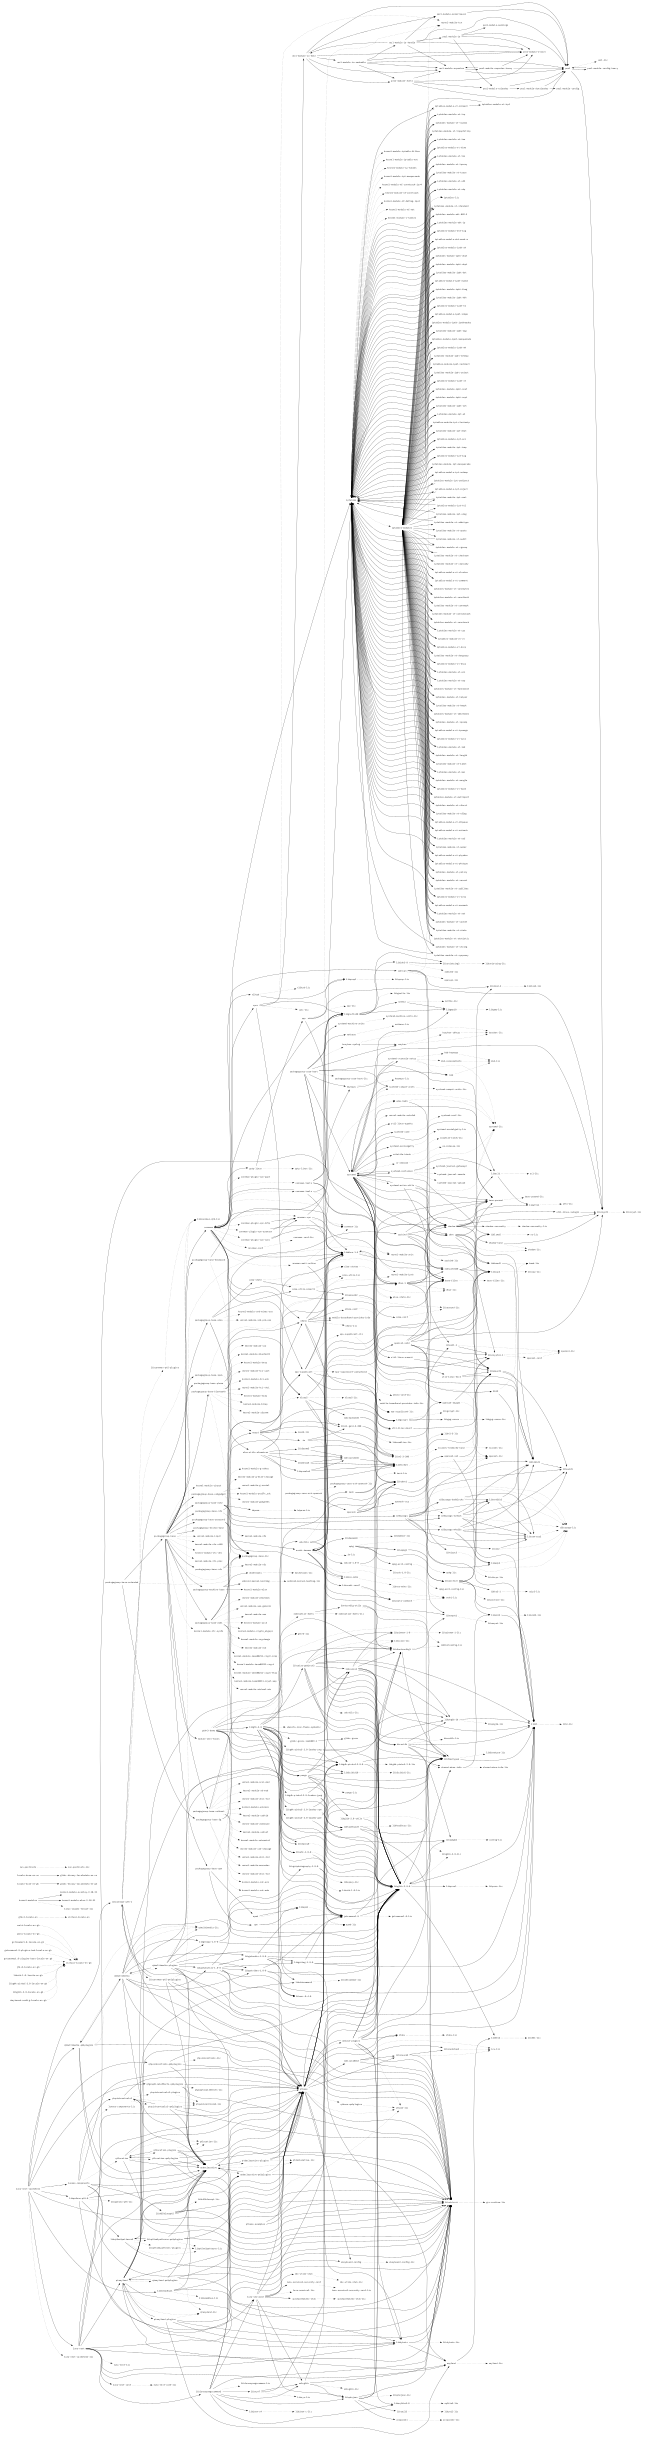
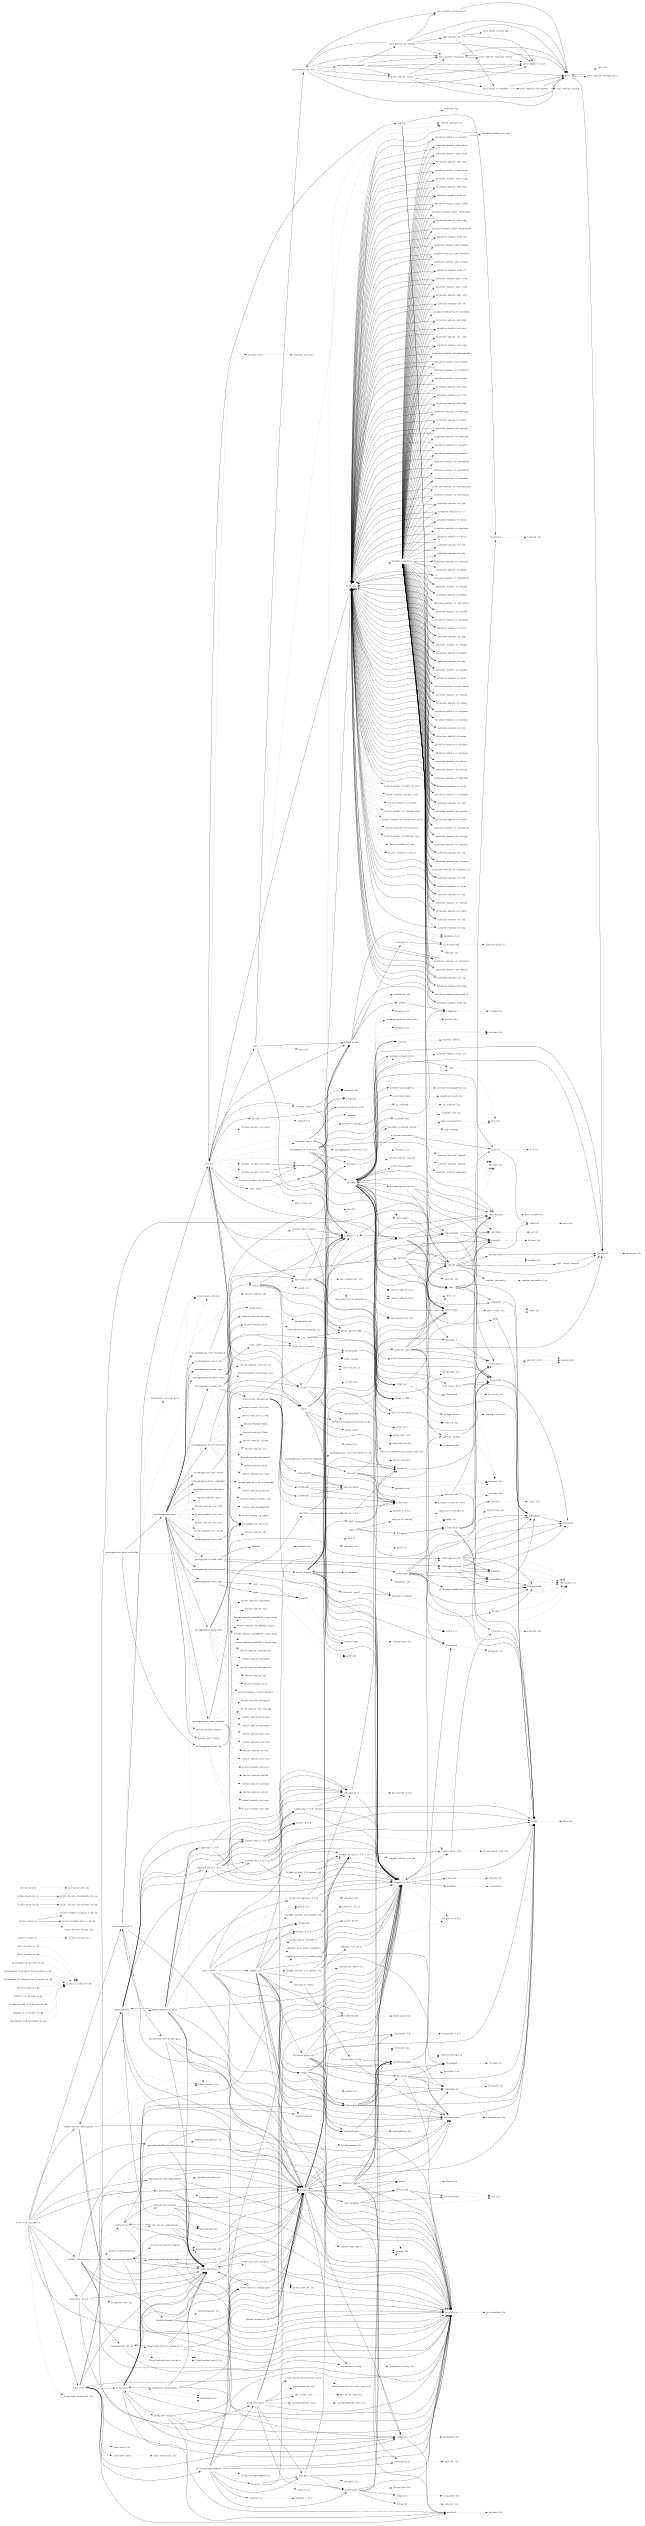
(381, 551) -> none
(496, 1840) -> (496, 2063)
(474, 2200) -> none
